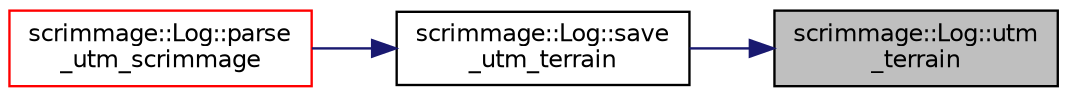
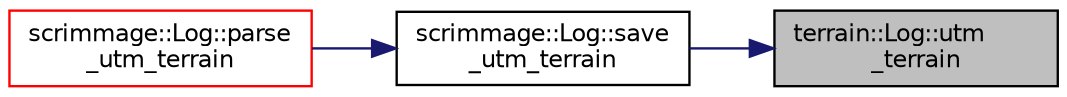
(161, 48) -> (161, 48)
(916, 48) -> (916, 48)
